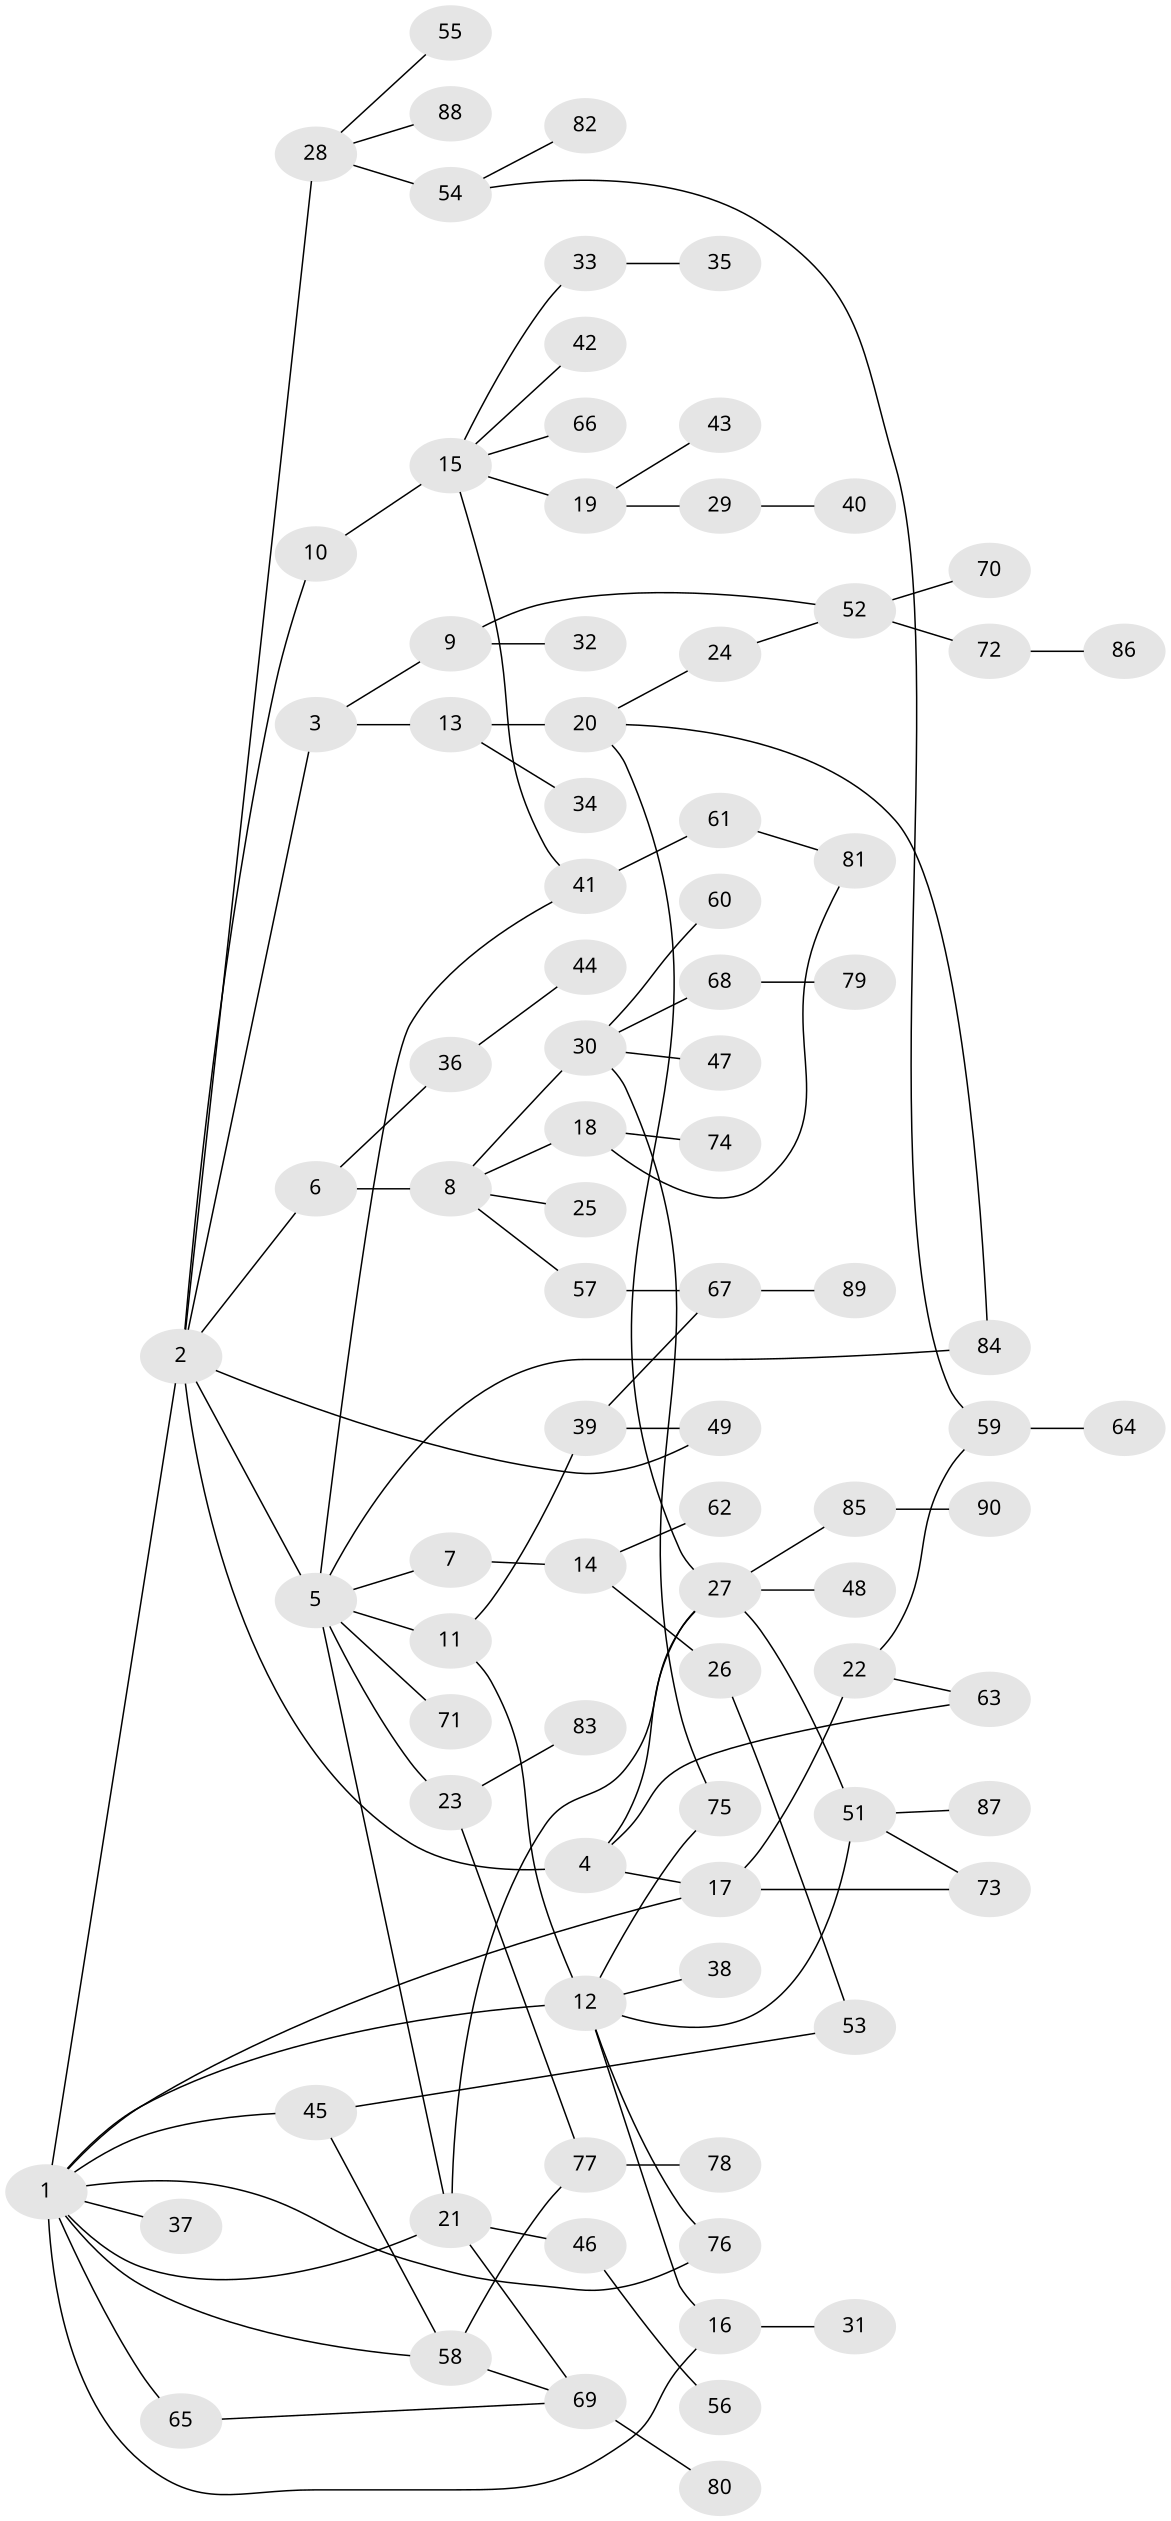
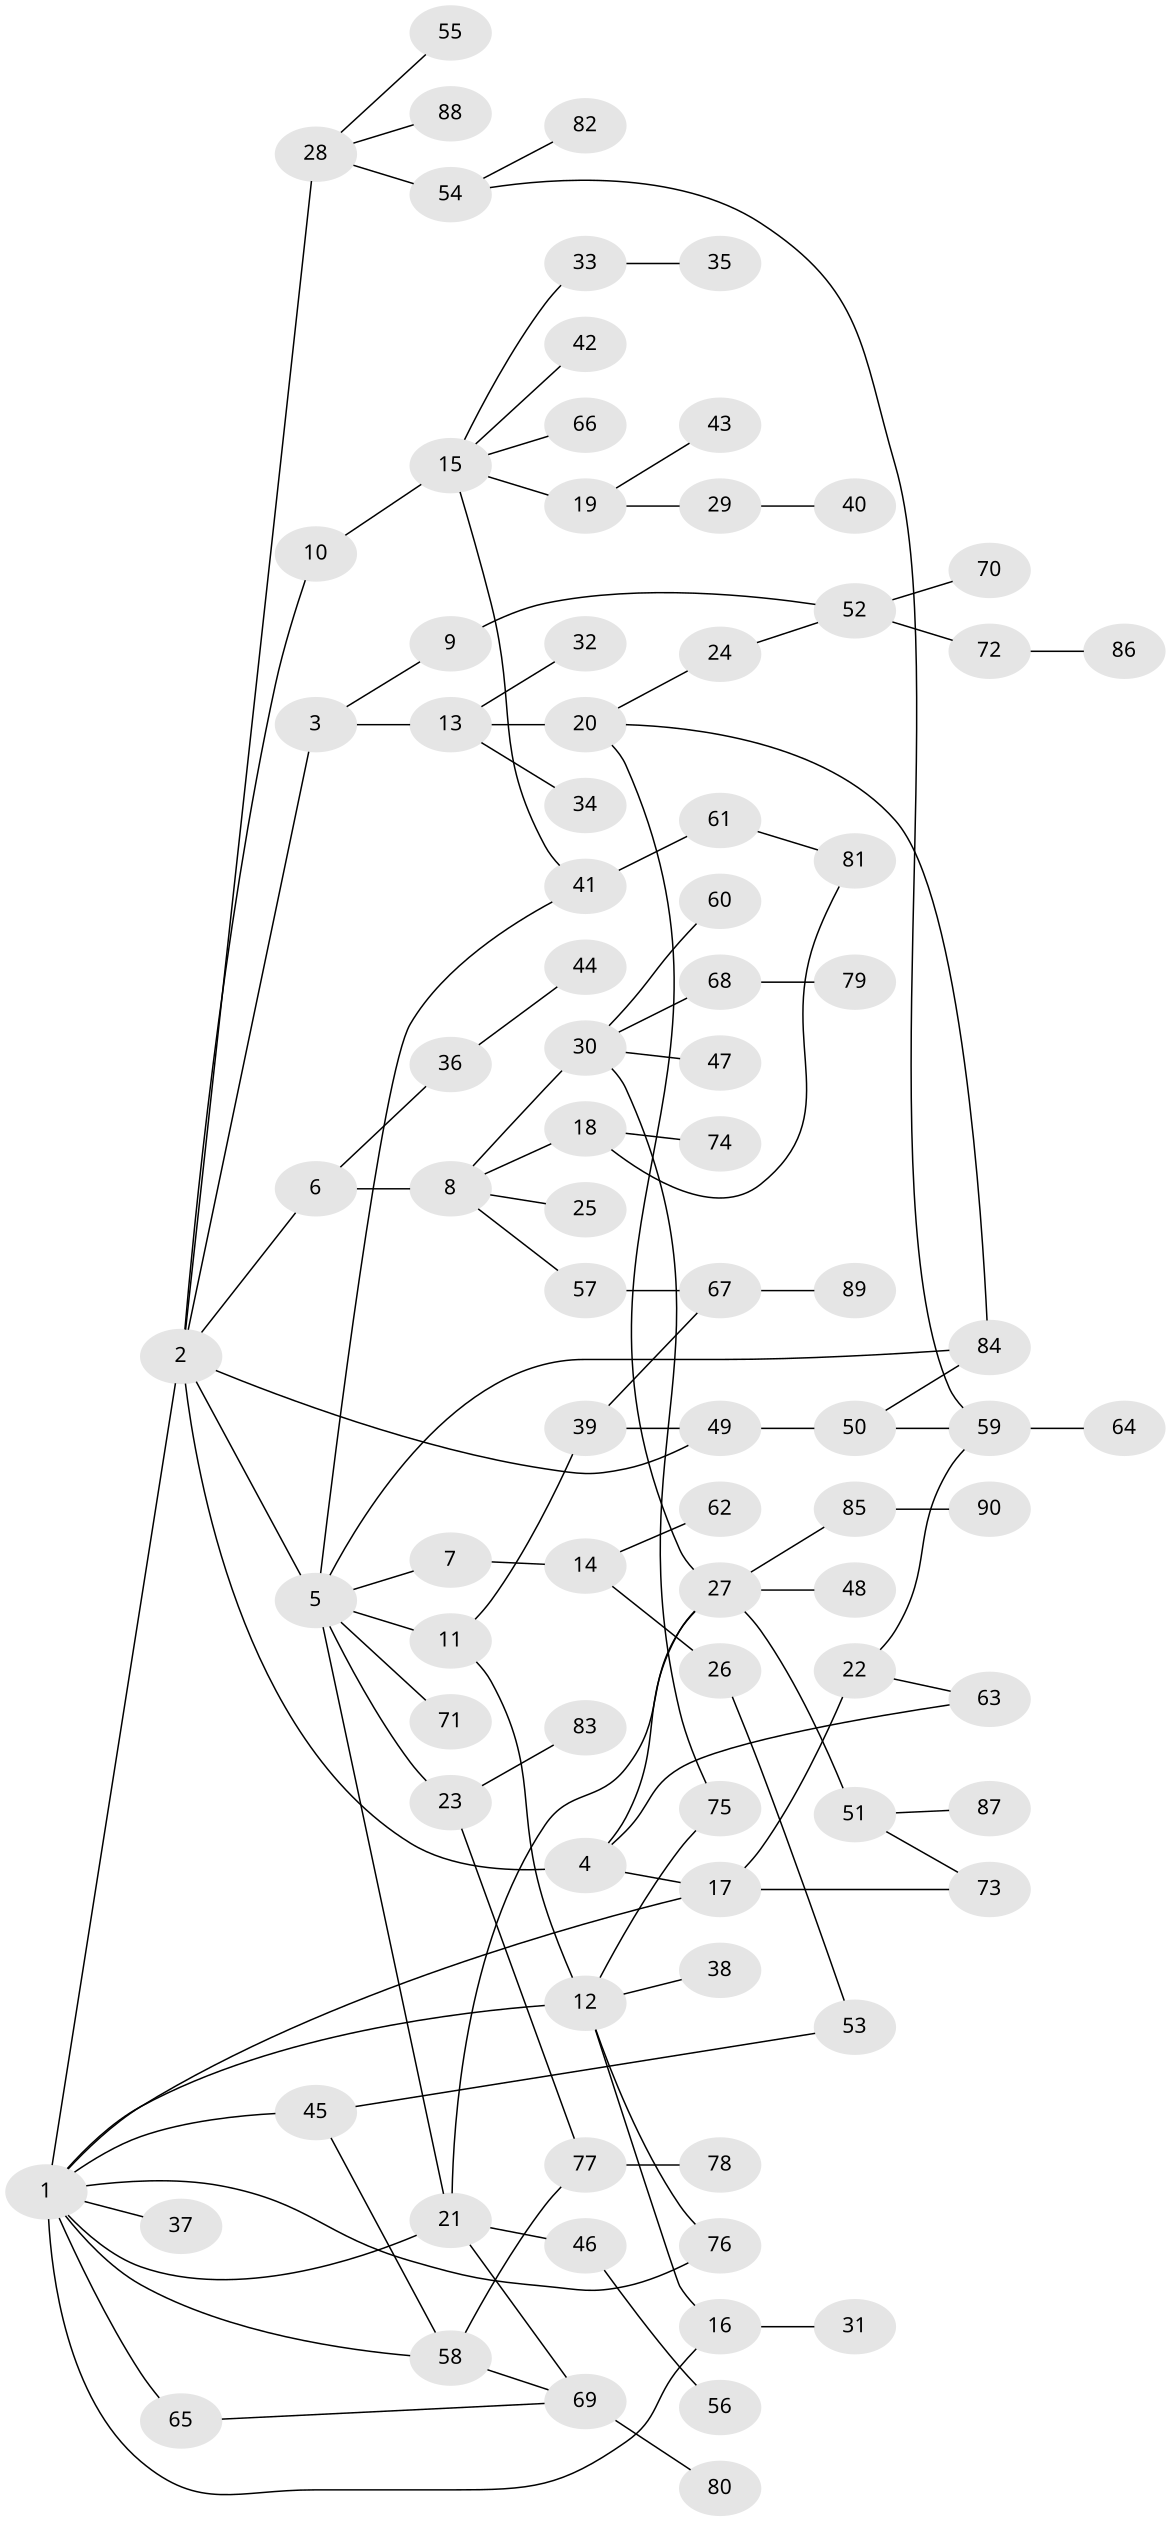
(518, 644) -> (518, 684)
none -> (855, 1428)
(782, 1994) -> none
